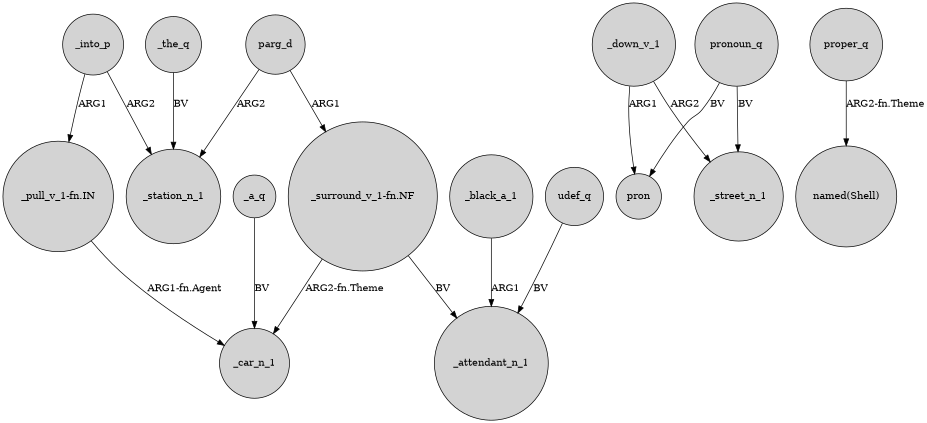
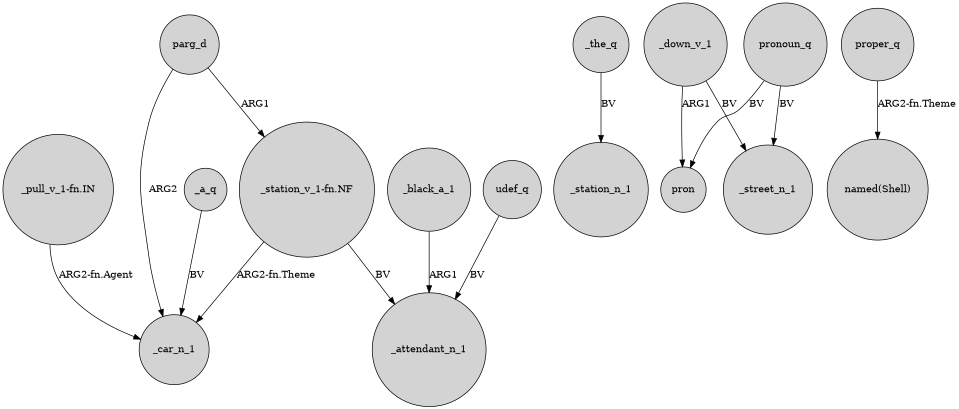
(93, 45) -> none
(685, 104) -> (729, 104)
(231, 110) -> (141, 187)
(363, 196) -> (307, 190)
(185, 289) -> (96, 275)
